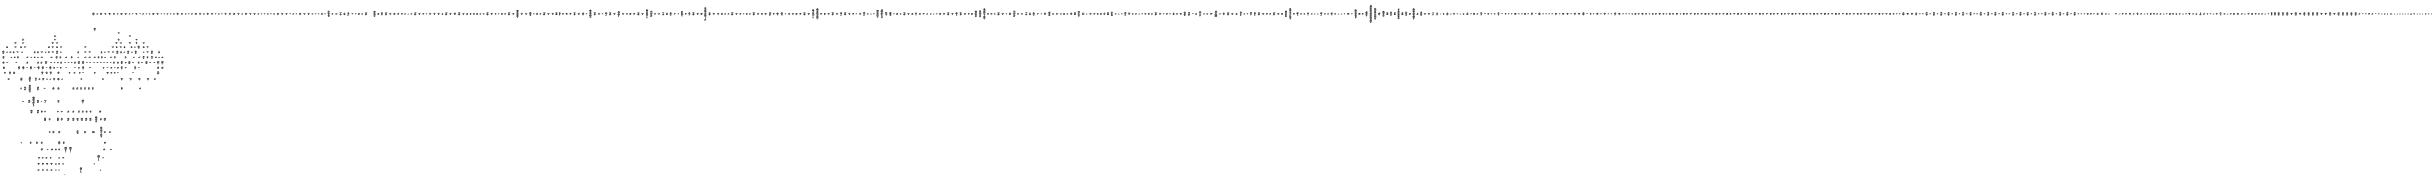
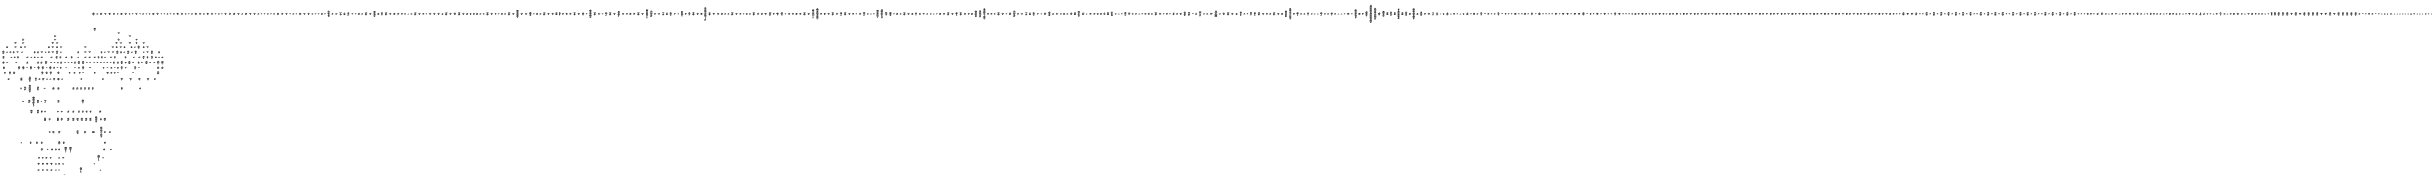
none -> (370, 14)
none -> (2112, 14)
